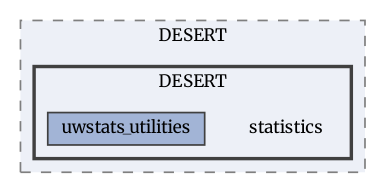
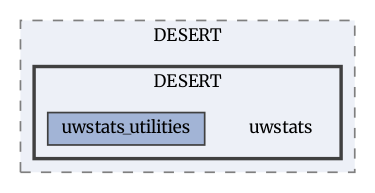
(287, 129) -> (281, 129)
